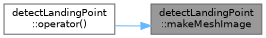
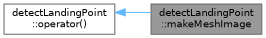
(128, 26) -> (138, 12)
